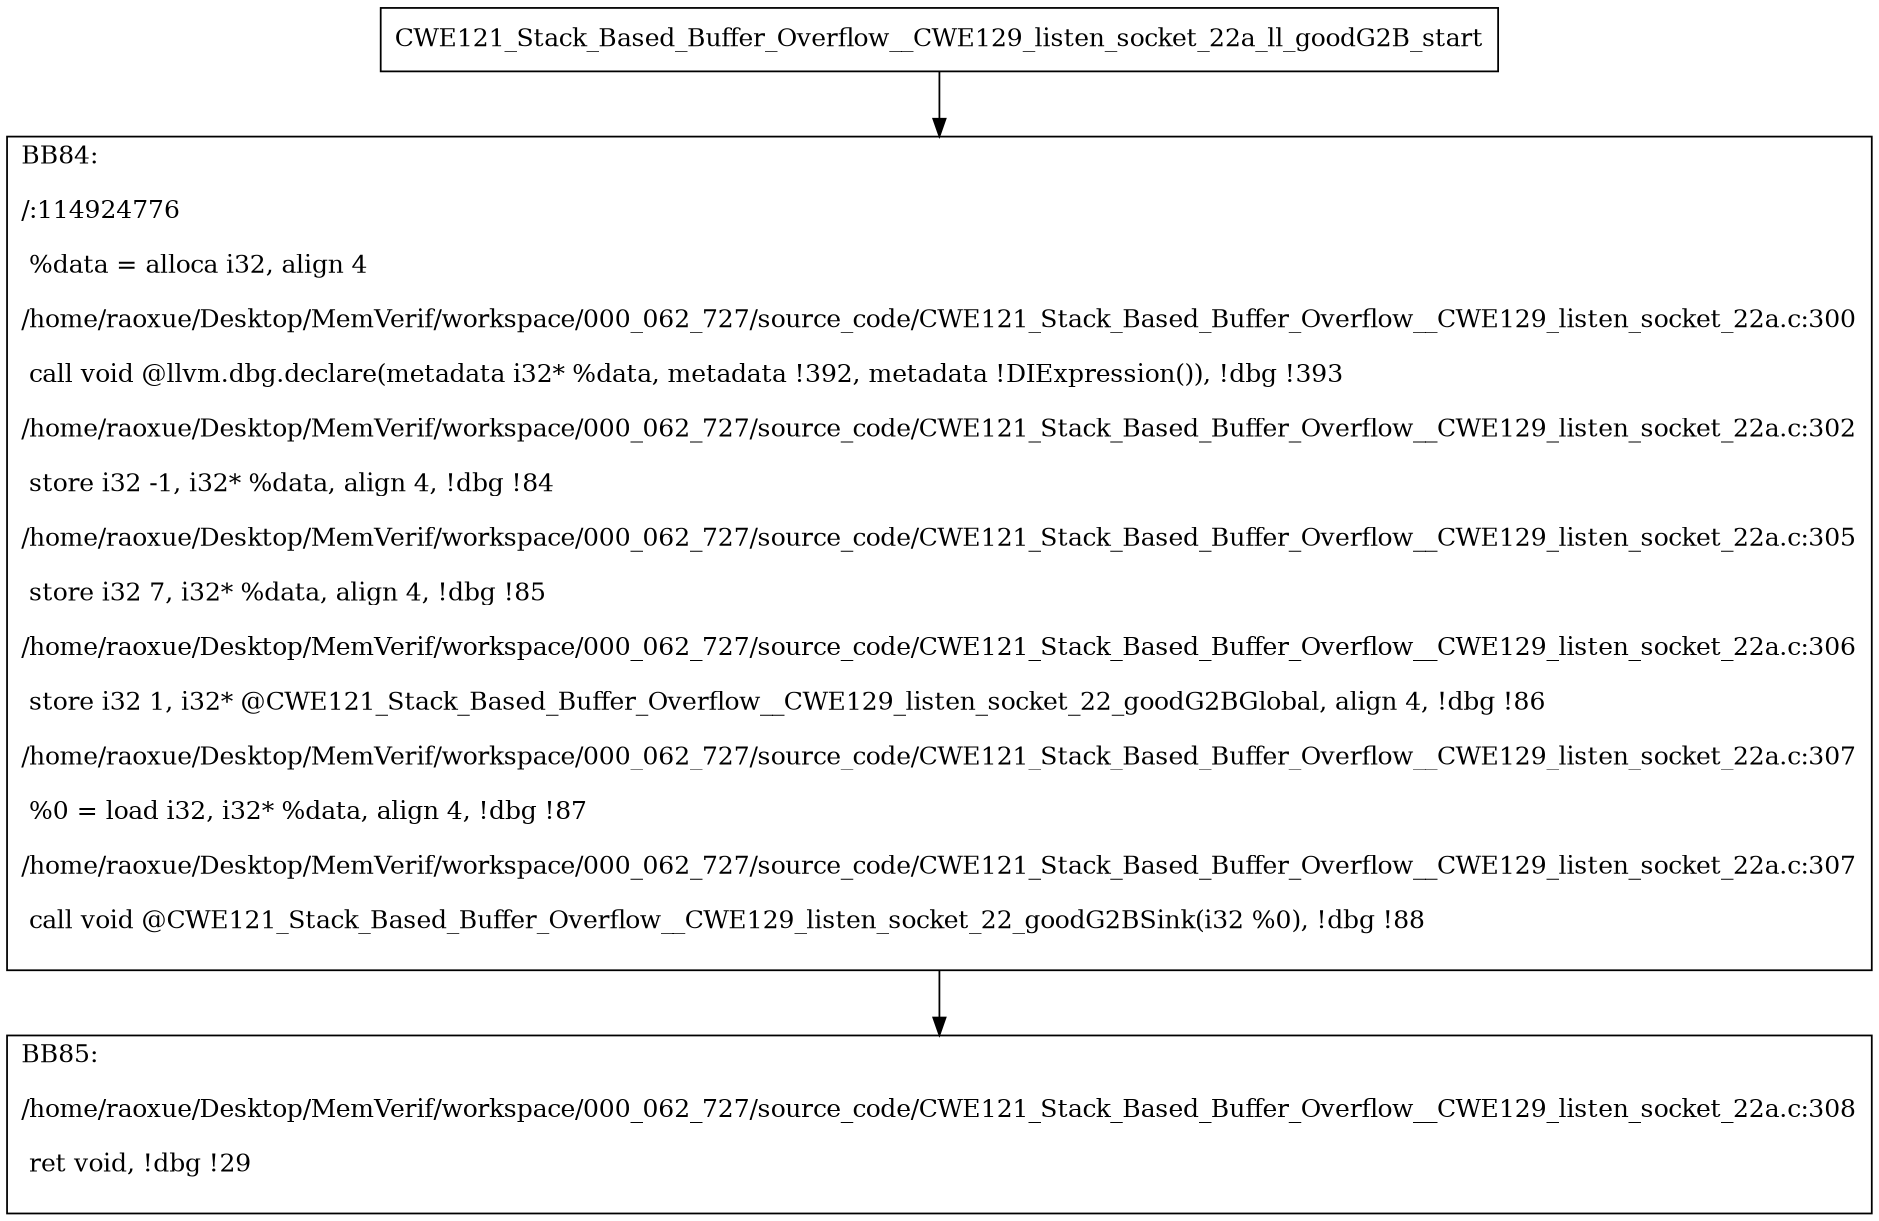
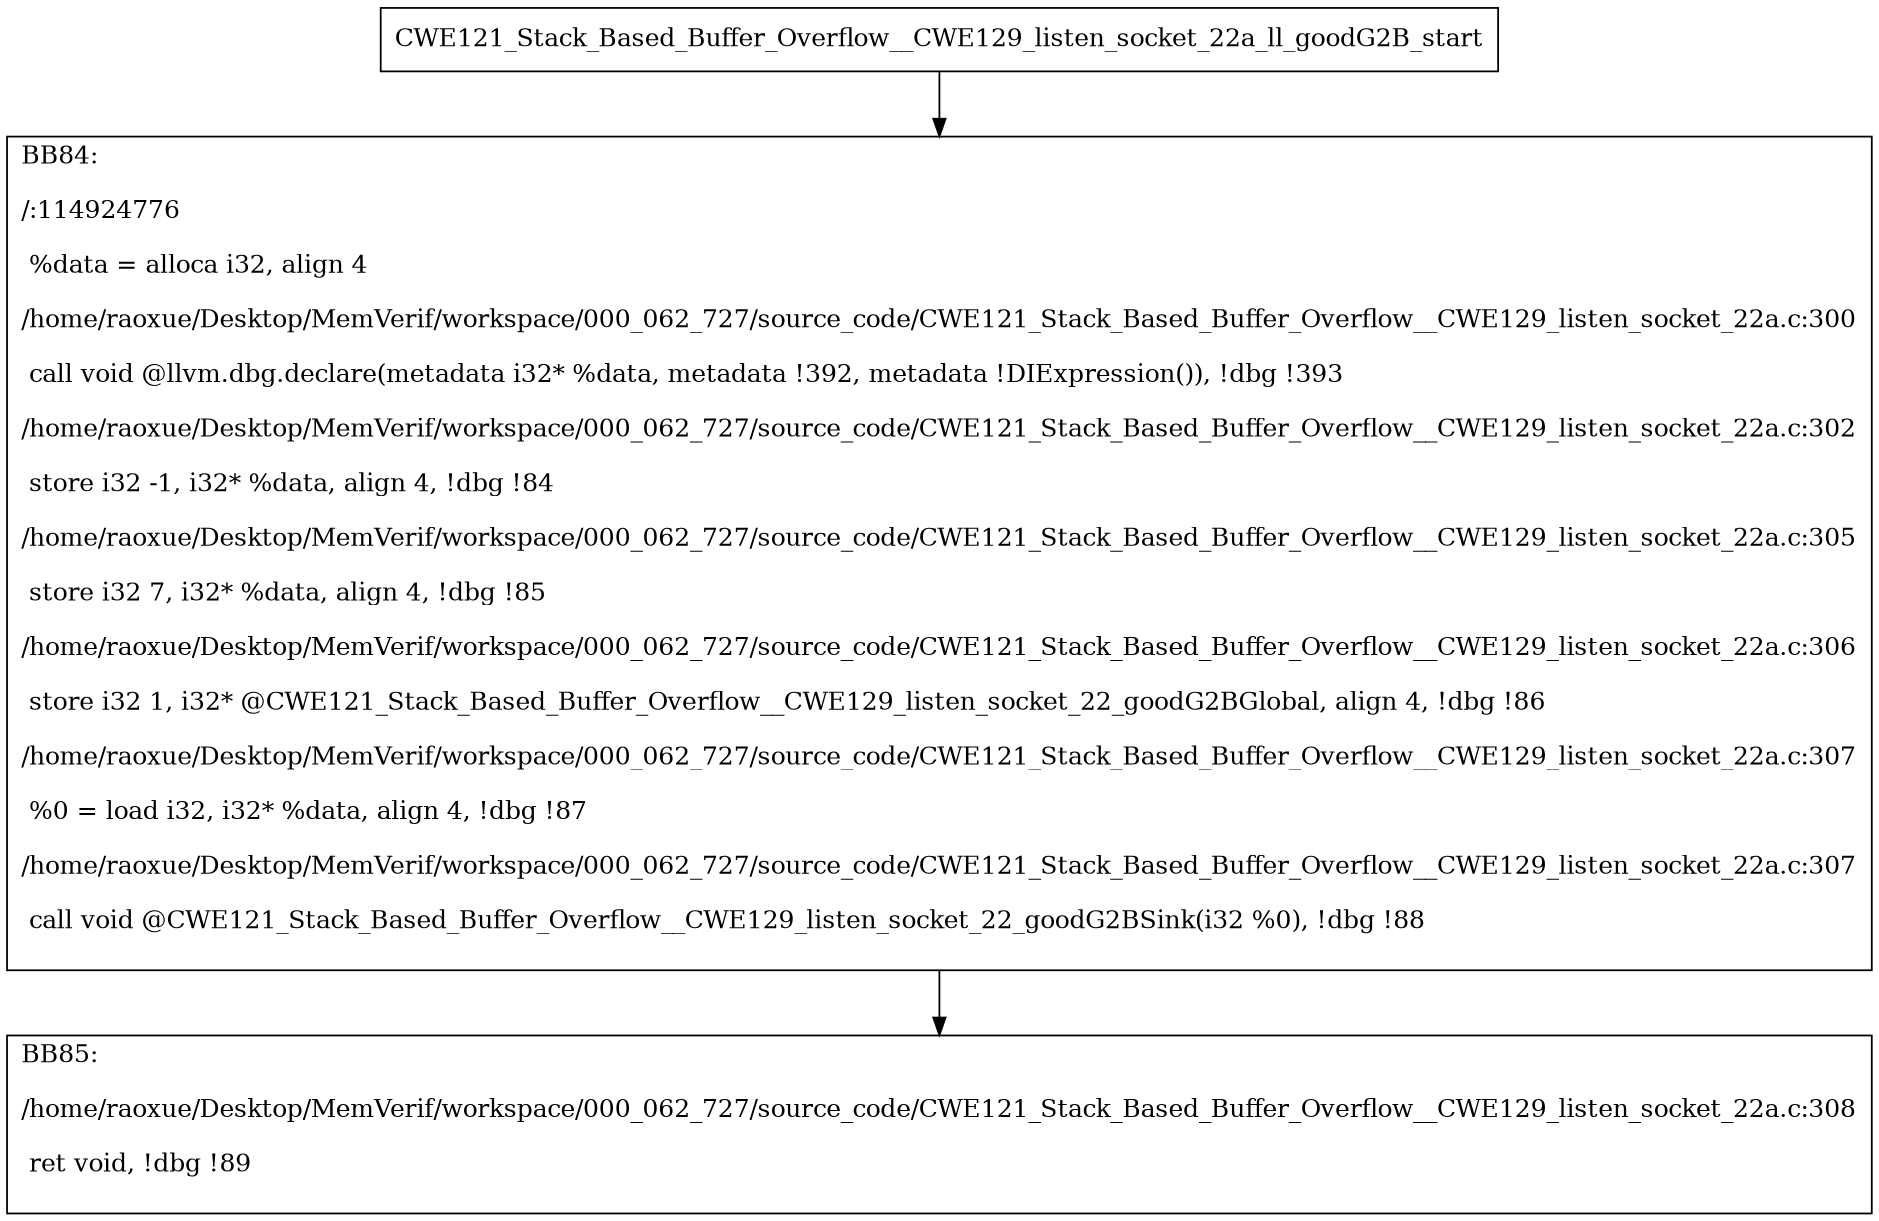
(137, 1164) -> (137, 1164)
